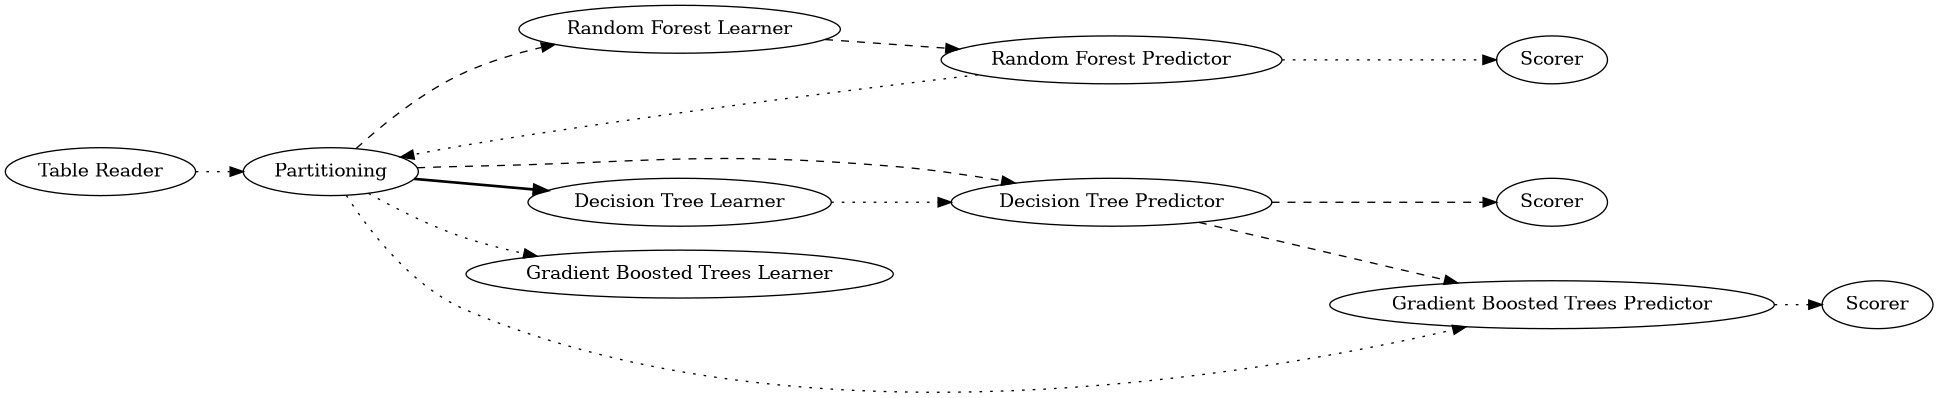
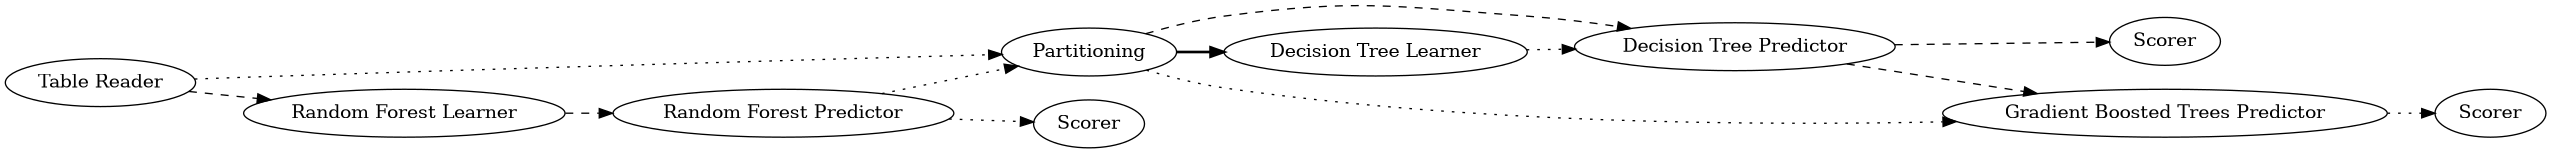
(442, 84) -> (223, 95)
(680, 274) -> none
